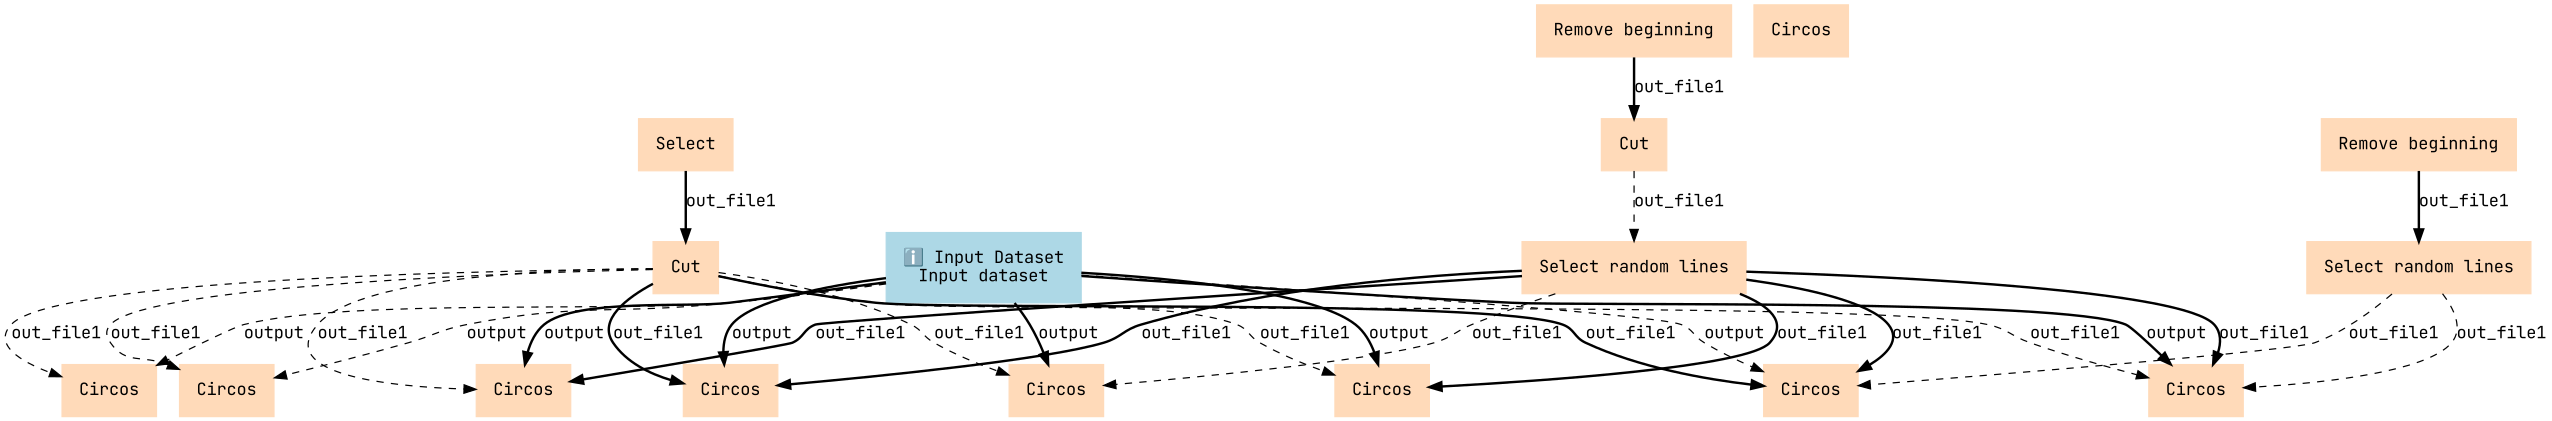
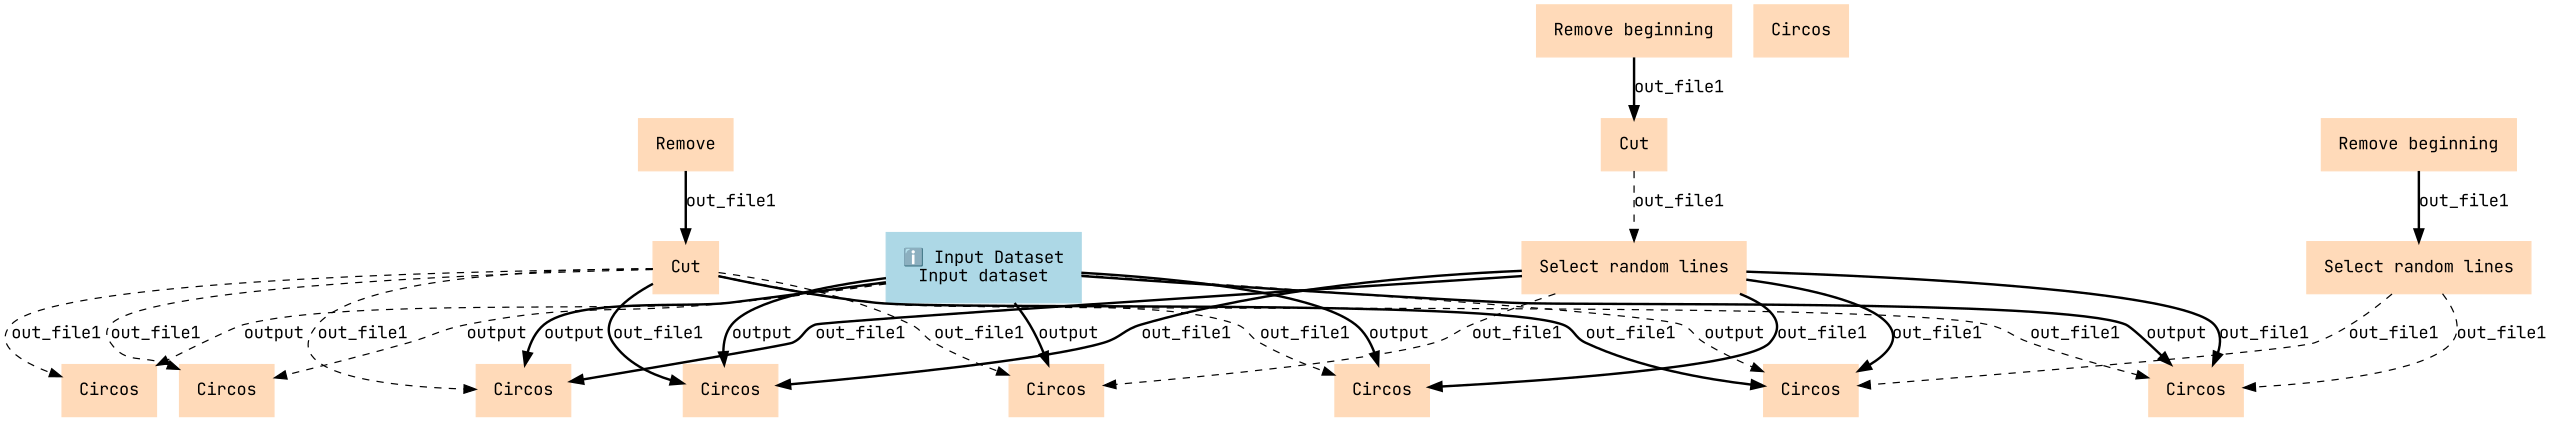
(686, 145) -> (686, 145)
